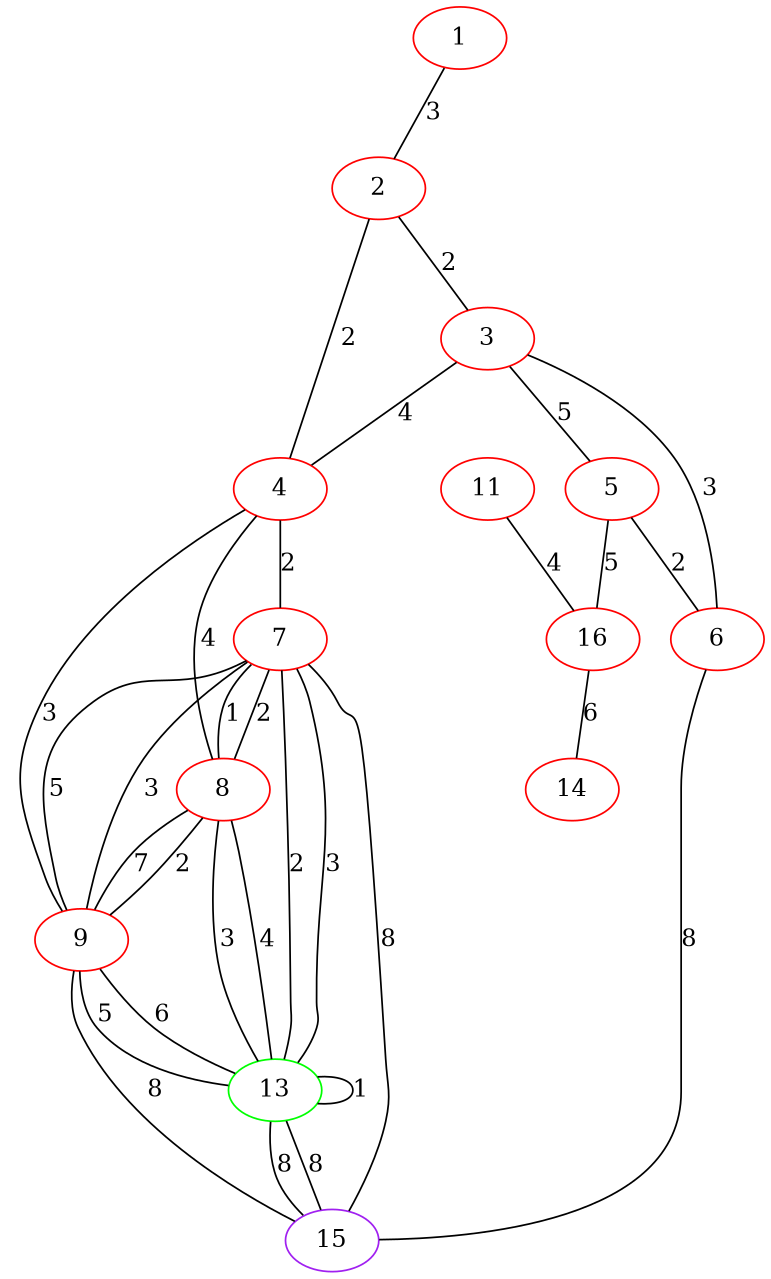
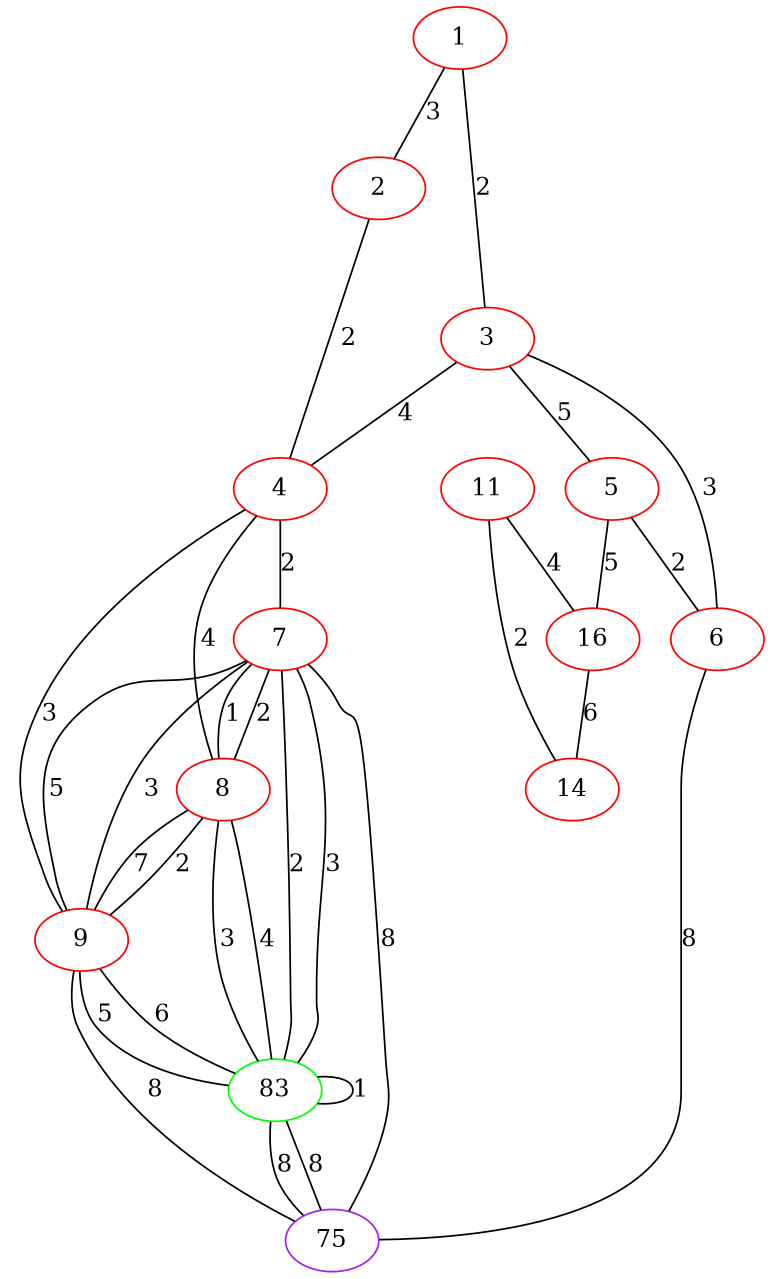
(433, 264) -> (474, 188)
none -> (507, 645)
(275, 1090) -> (275, 1090)
(332, 1241) -> (332, 1241)
